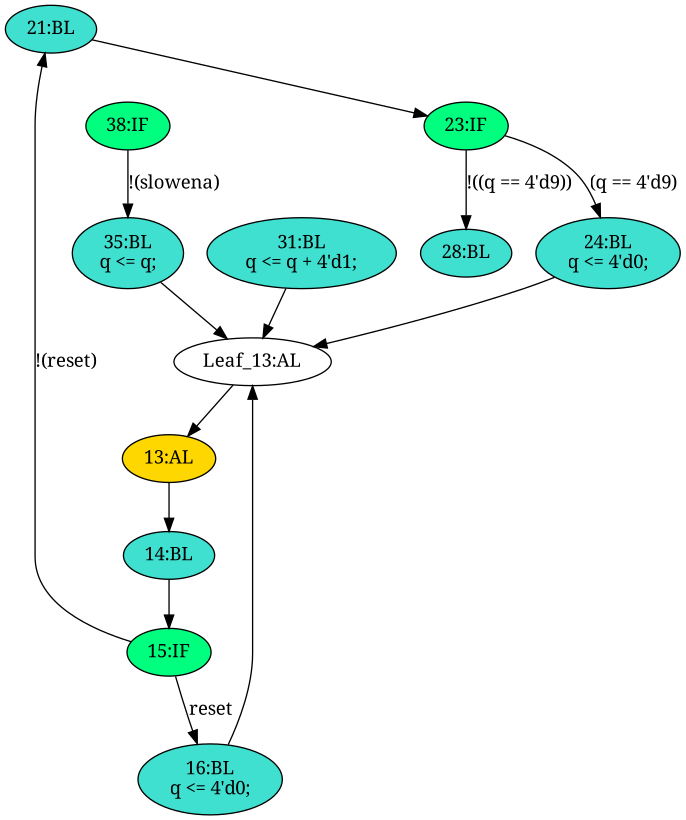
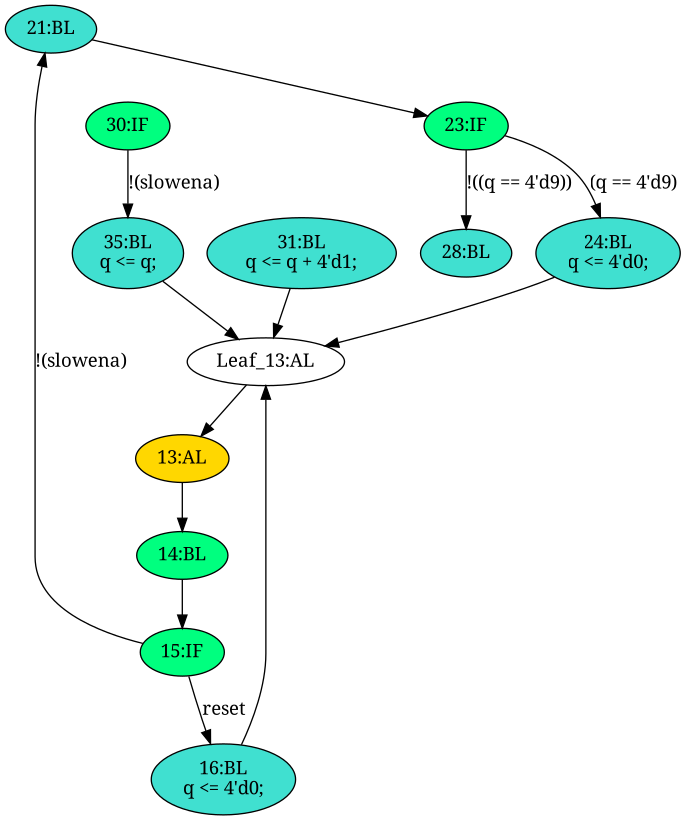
(128, 126) -> (128, 126)
(66, 362) -> (82, 362)
(169, 555) -> (182, 555)
